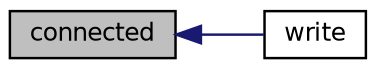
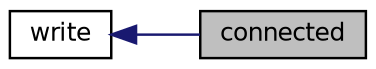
(233, 35) -> (168, 35)
